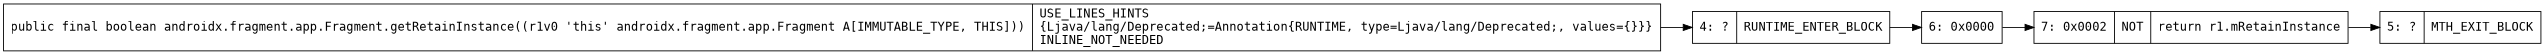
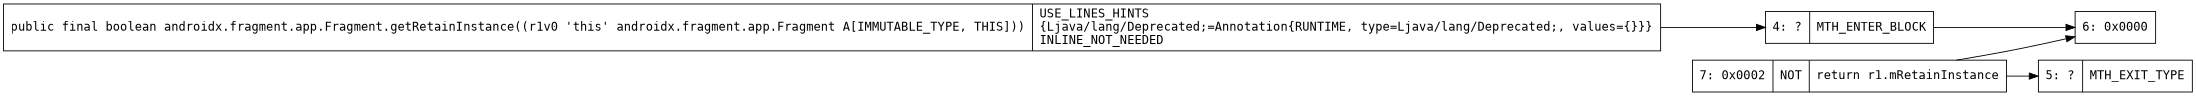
(1813, 27) -> (1872, 27)
(2014, 27) -> (2011, 50)
(2483, 27) -> (2137, 76)
